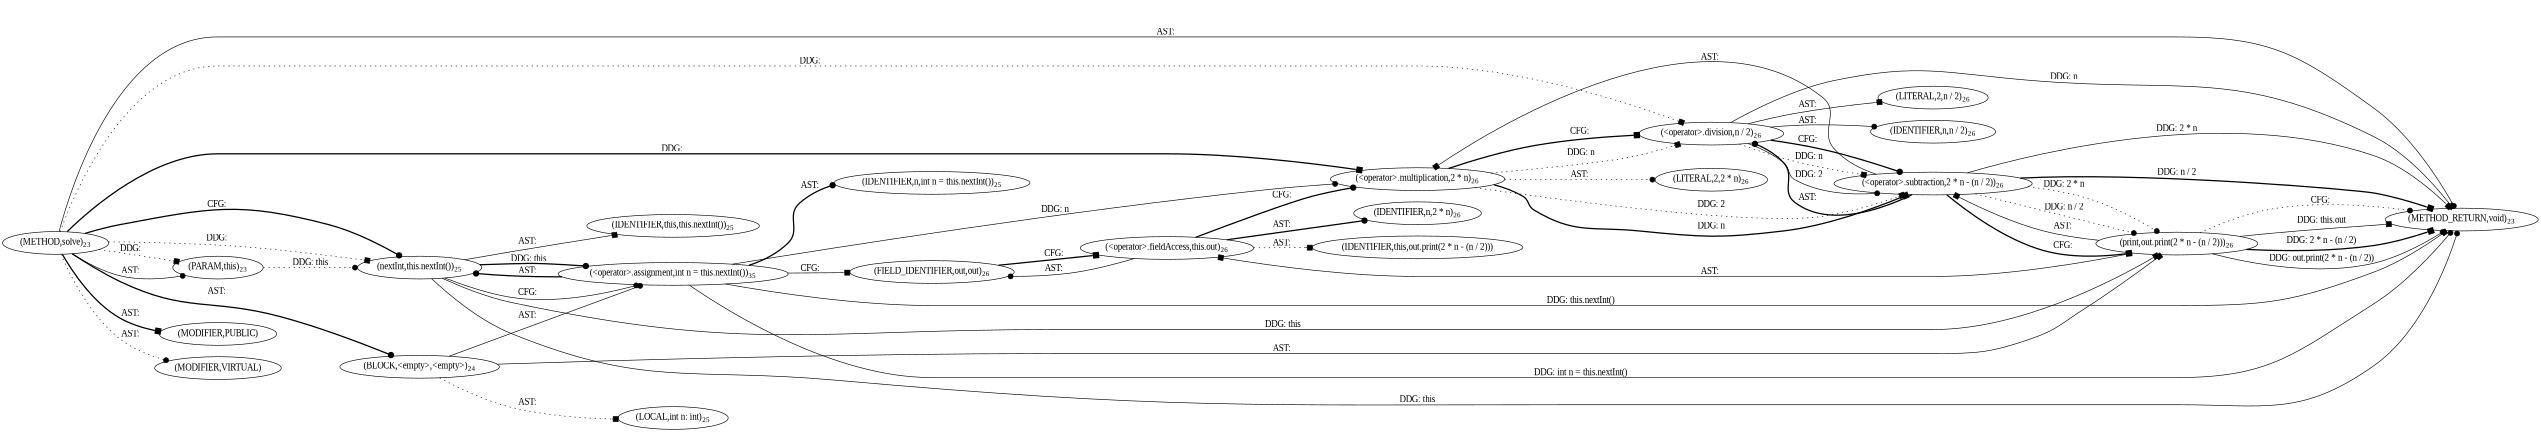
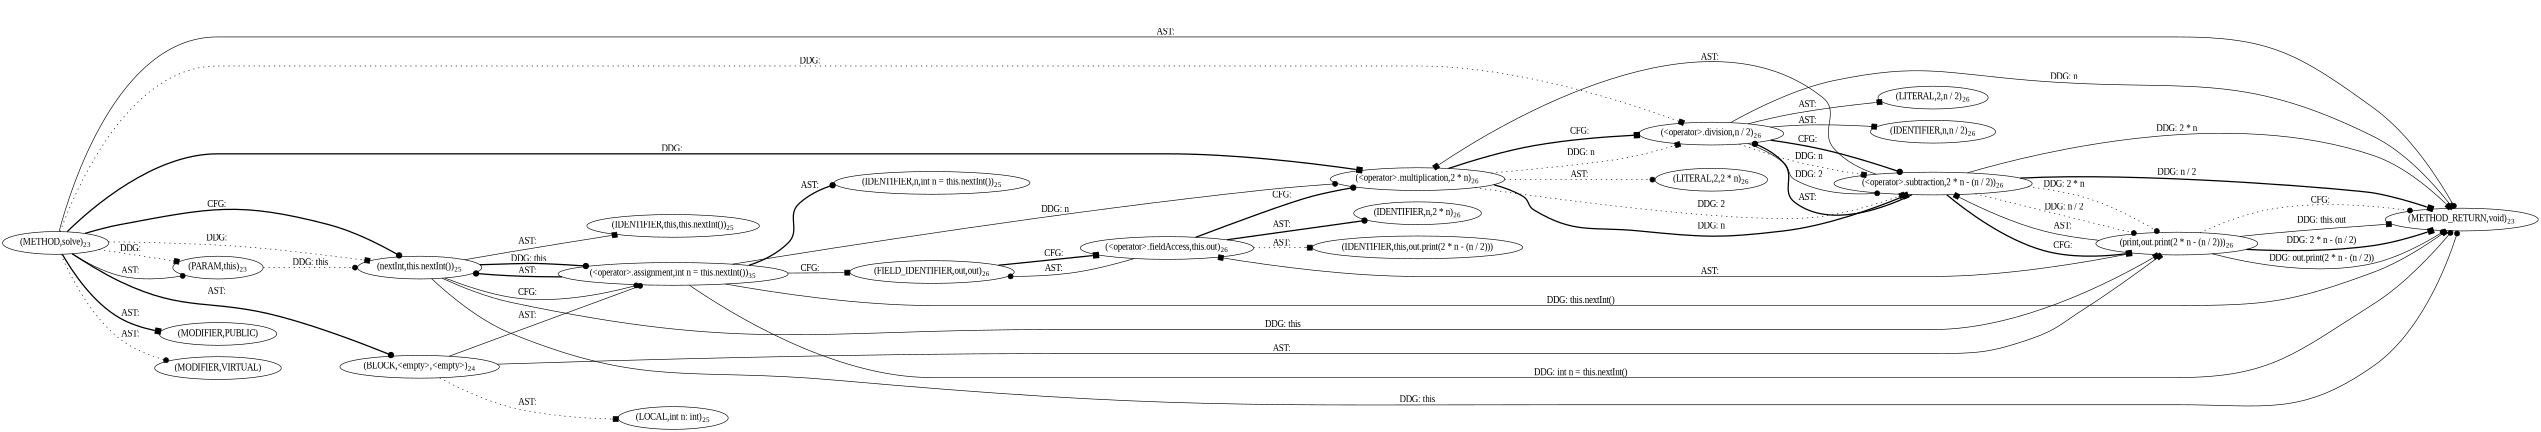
(1821, 125) -> (1821, 125)
